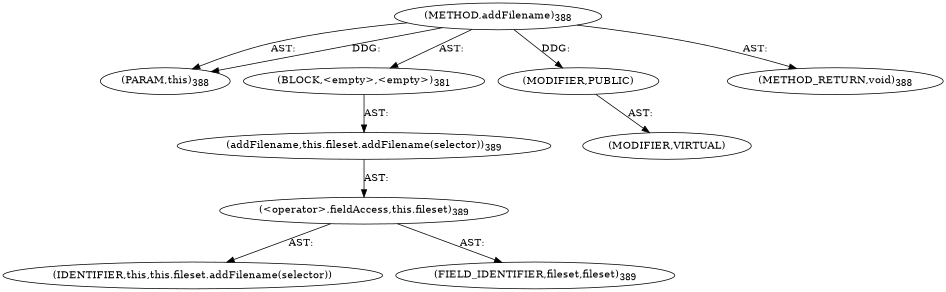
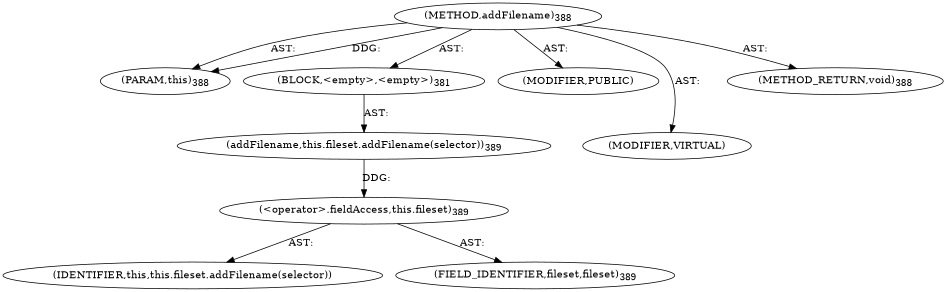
(558, 49) -> (558, 49)
(620, 111) -> (642, 52)
(378, 178) -> (378, 178)
